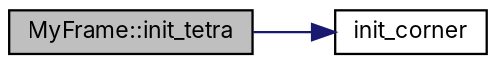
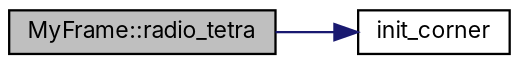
(131, 32) -> (142, 32)
